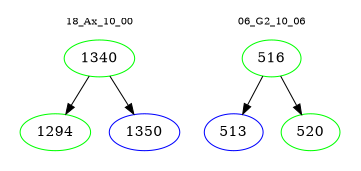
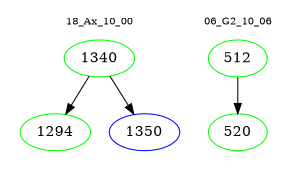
(272, 58) -> (238, 58)
(234, 132) -> none
